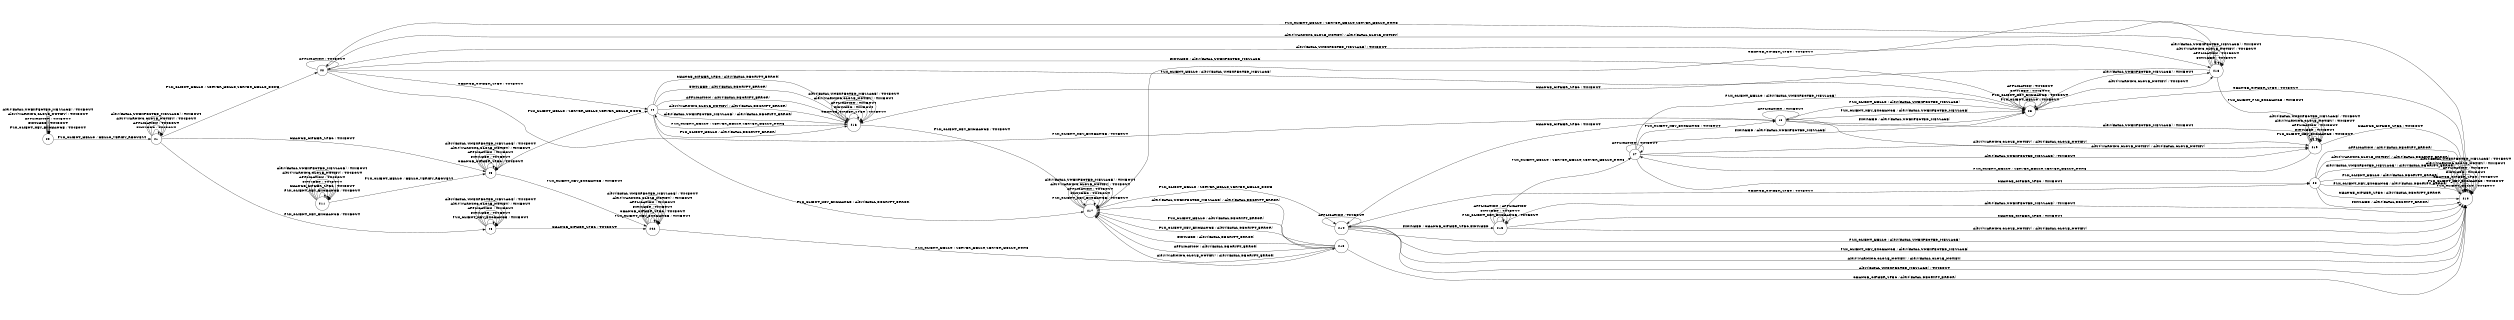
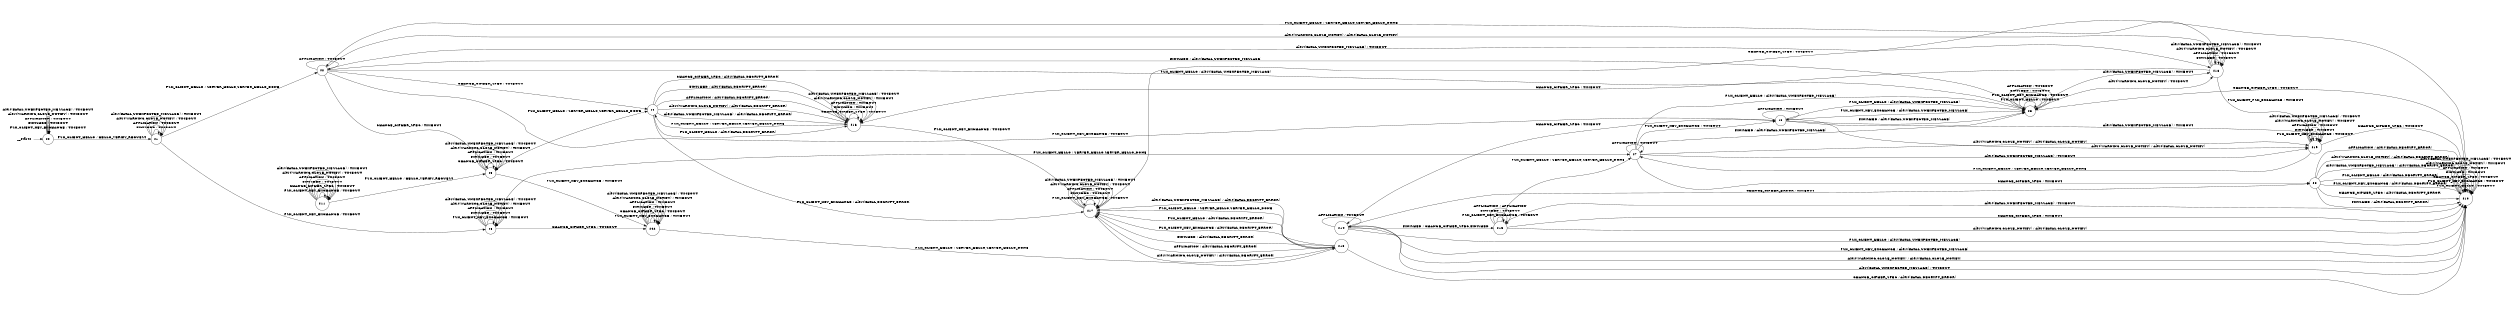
none -> (24, 139)
(324, 142) -> (398, 134)
none -> (1047, 154)
(1218, 189) -> (1226, 211)
(1781, 191) -> (1781, 191)
